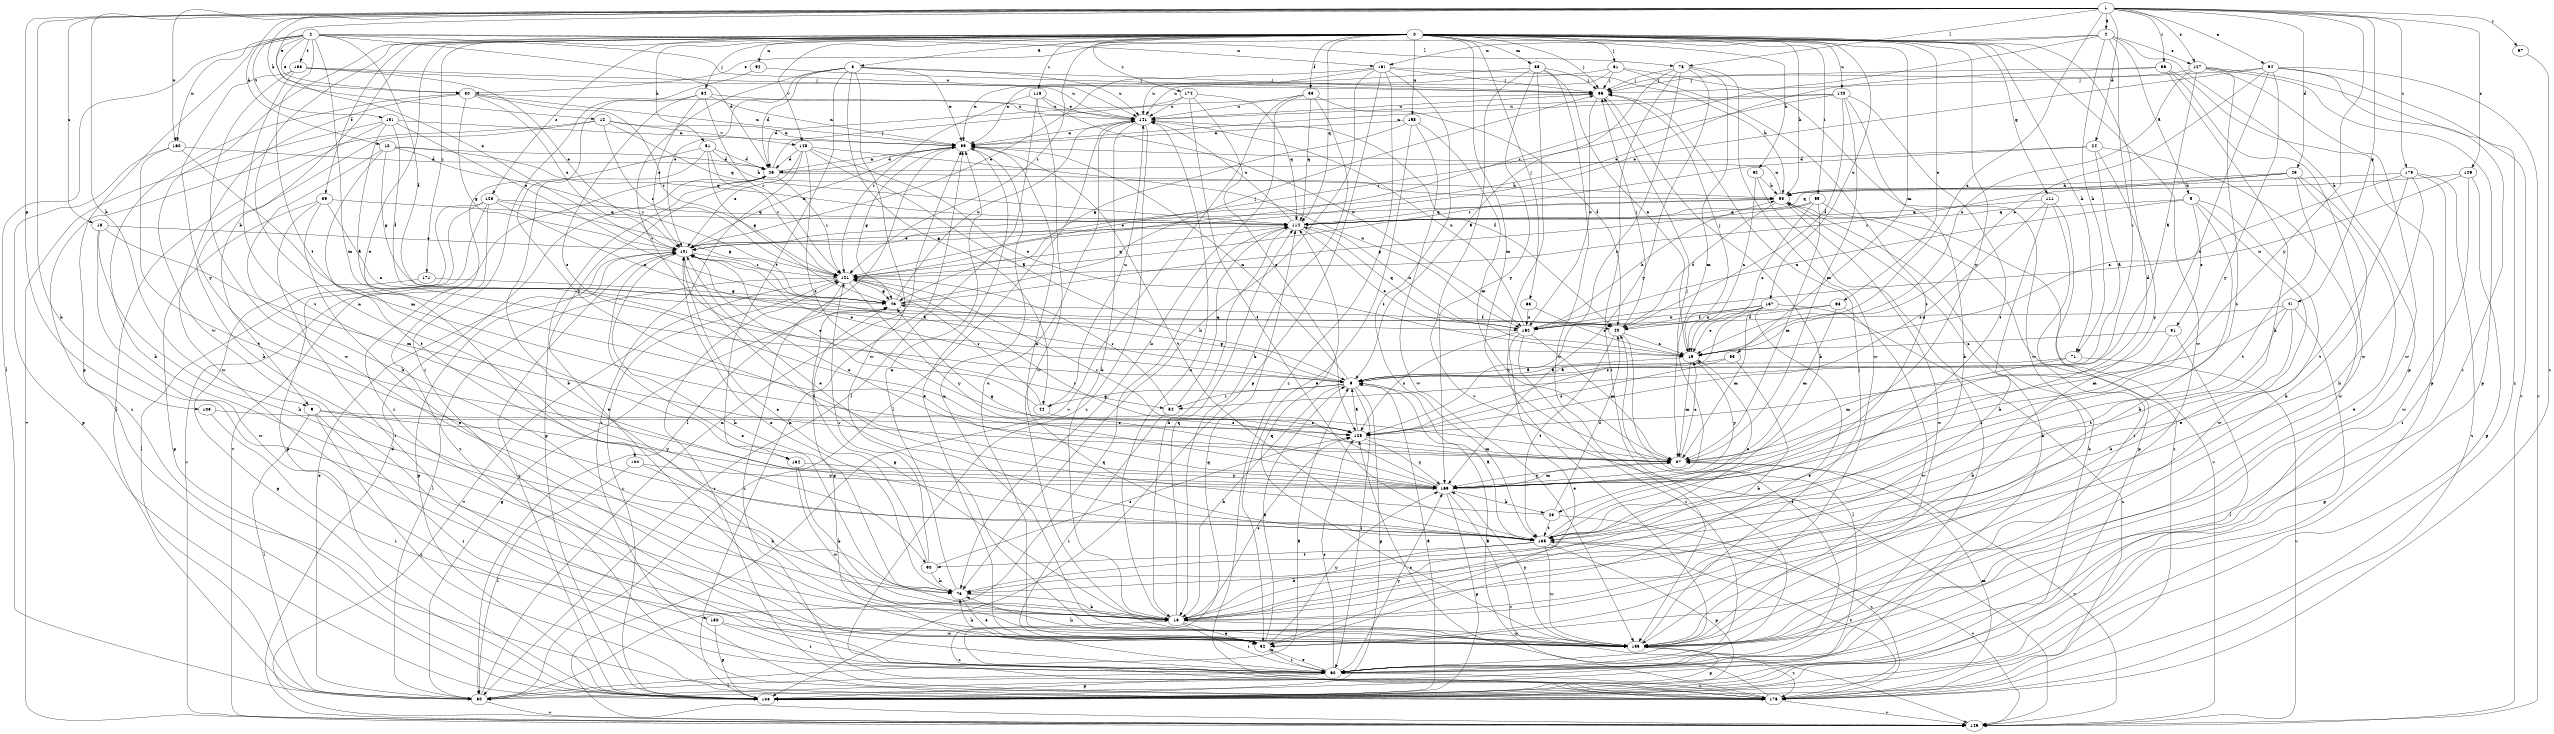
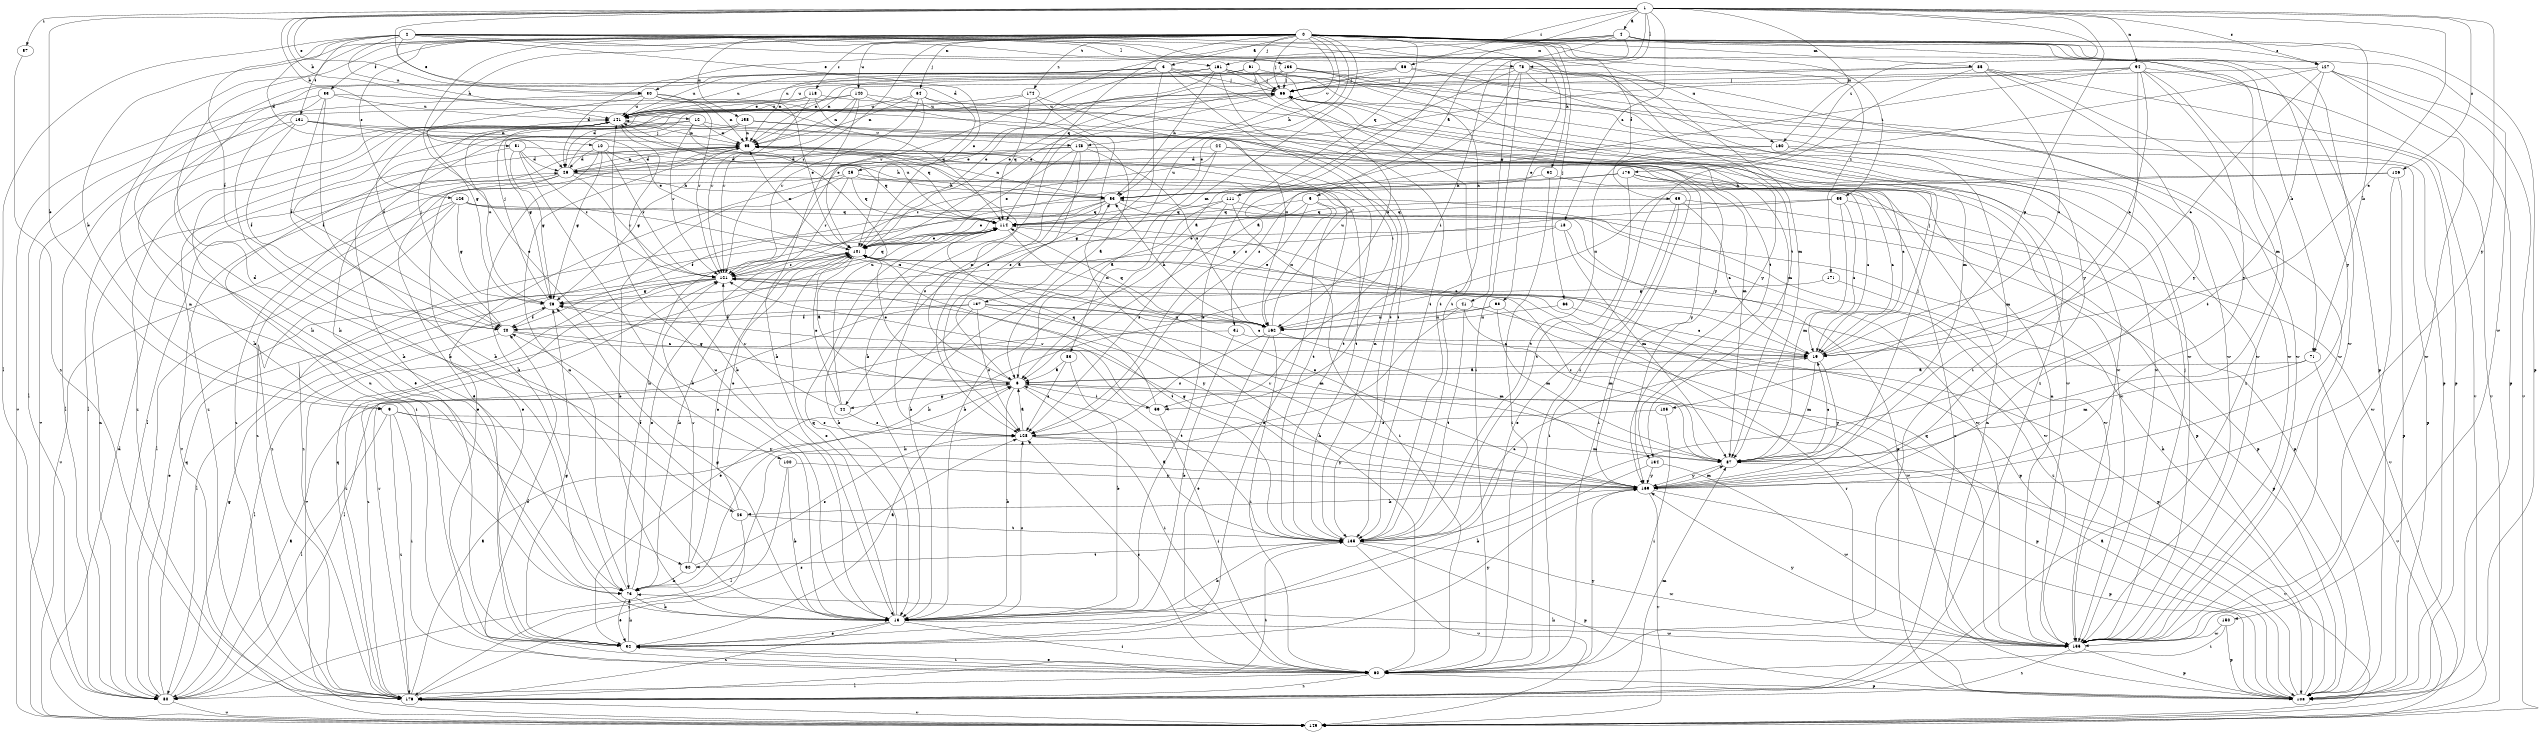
(758, 67) -> none
(2112, 72) -> none
(1171, 410) -> (1157, 410)
none -> (256, 433)
